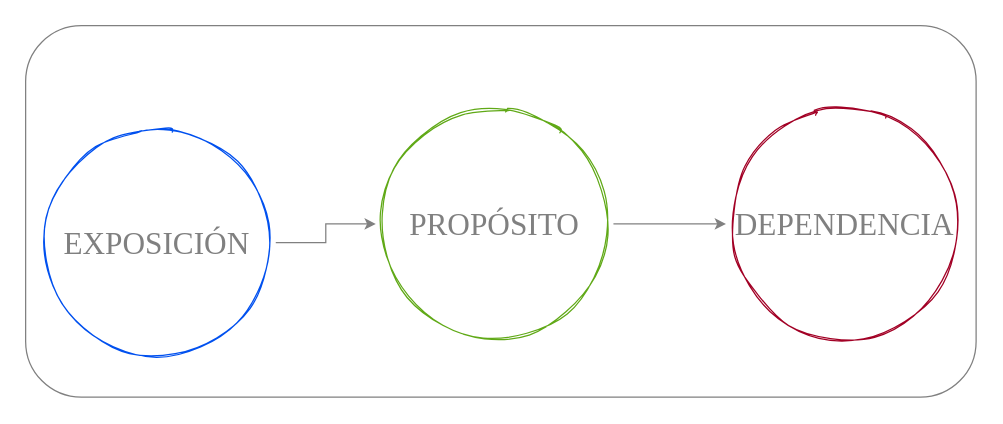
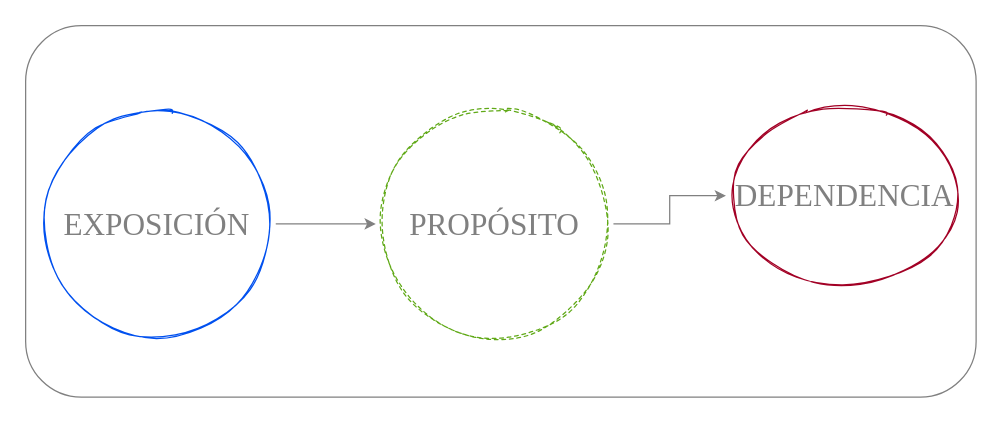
(494, 224) -> (494, 224)
(844, 224) -> (844, 196)
(157, 243) -> (157, 224)
